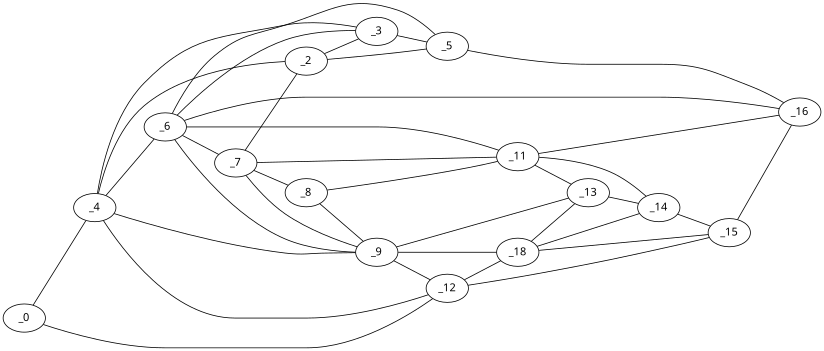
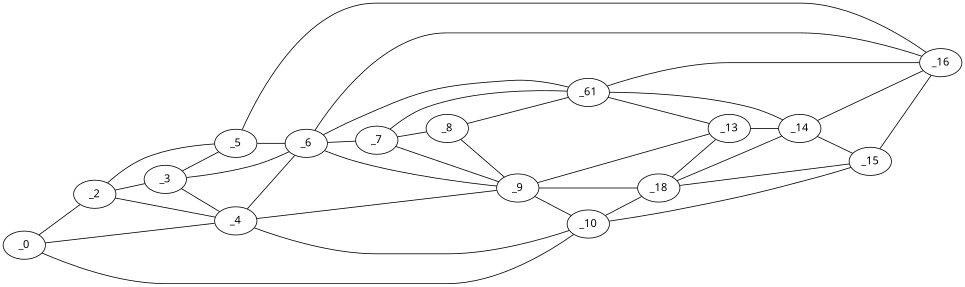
none -> (870, 96)
(271, 112) -> (60, 220)
(518, 157) -> (588, 92)
(447, 288) -> (588, 224)
